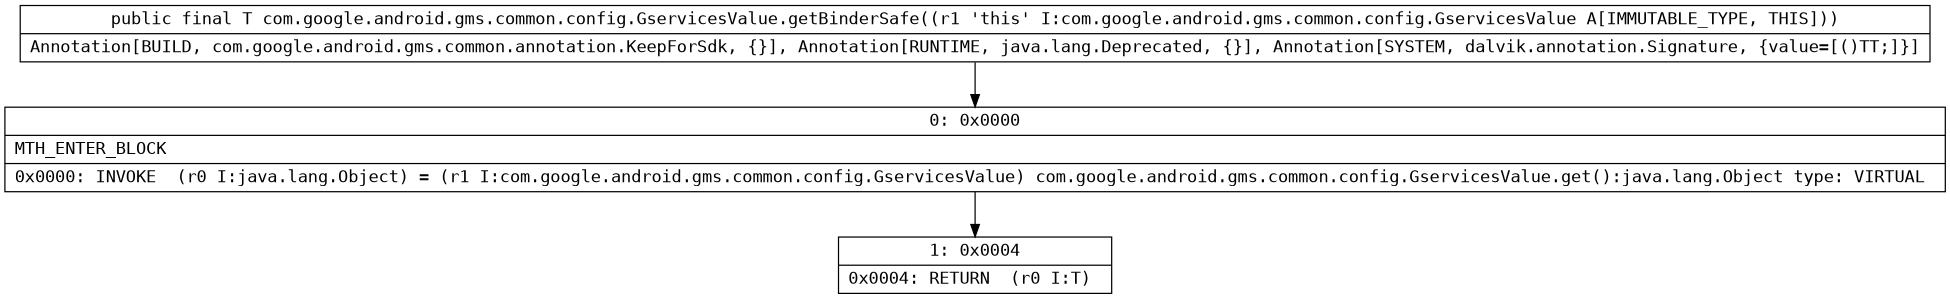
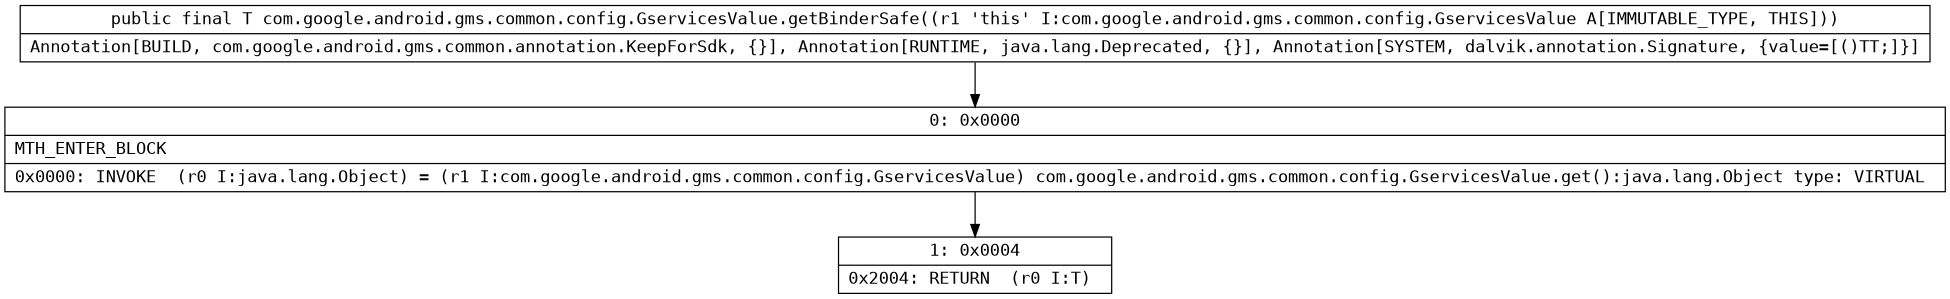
(975, 279) -> (975, 279)
